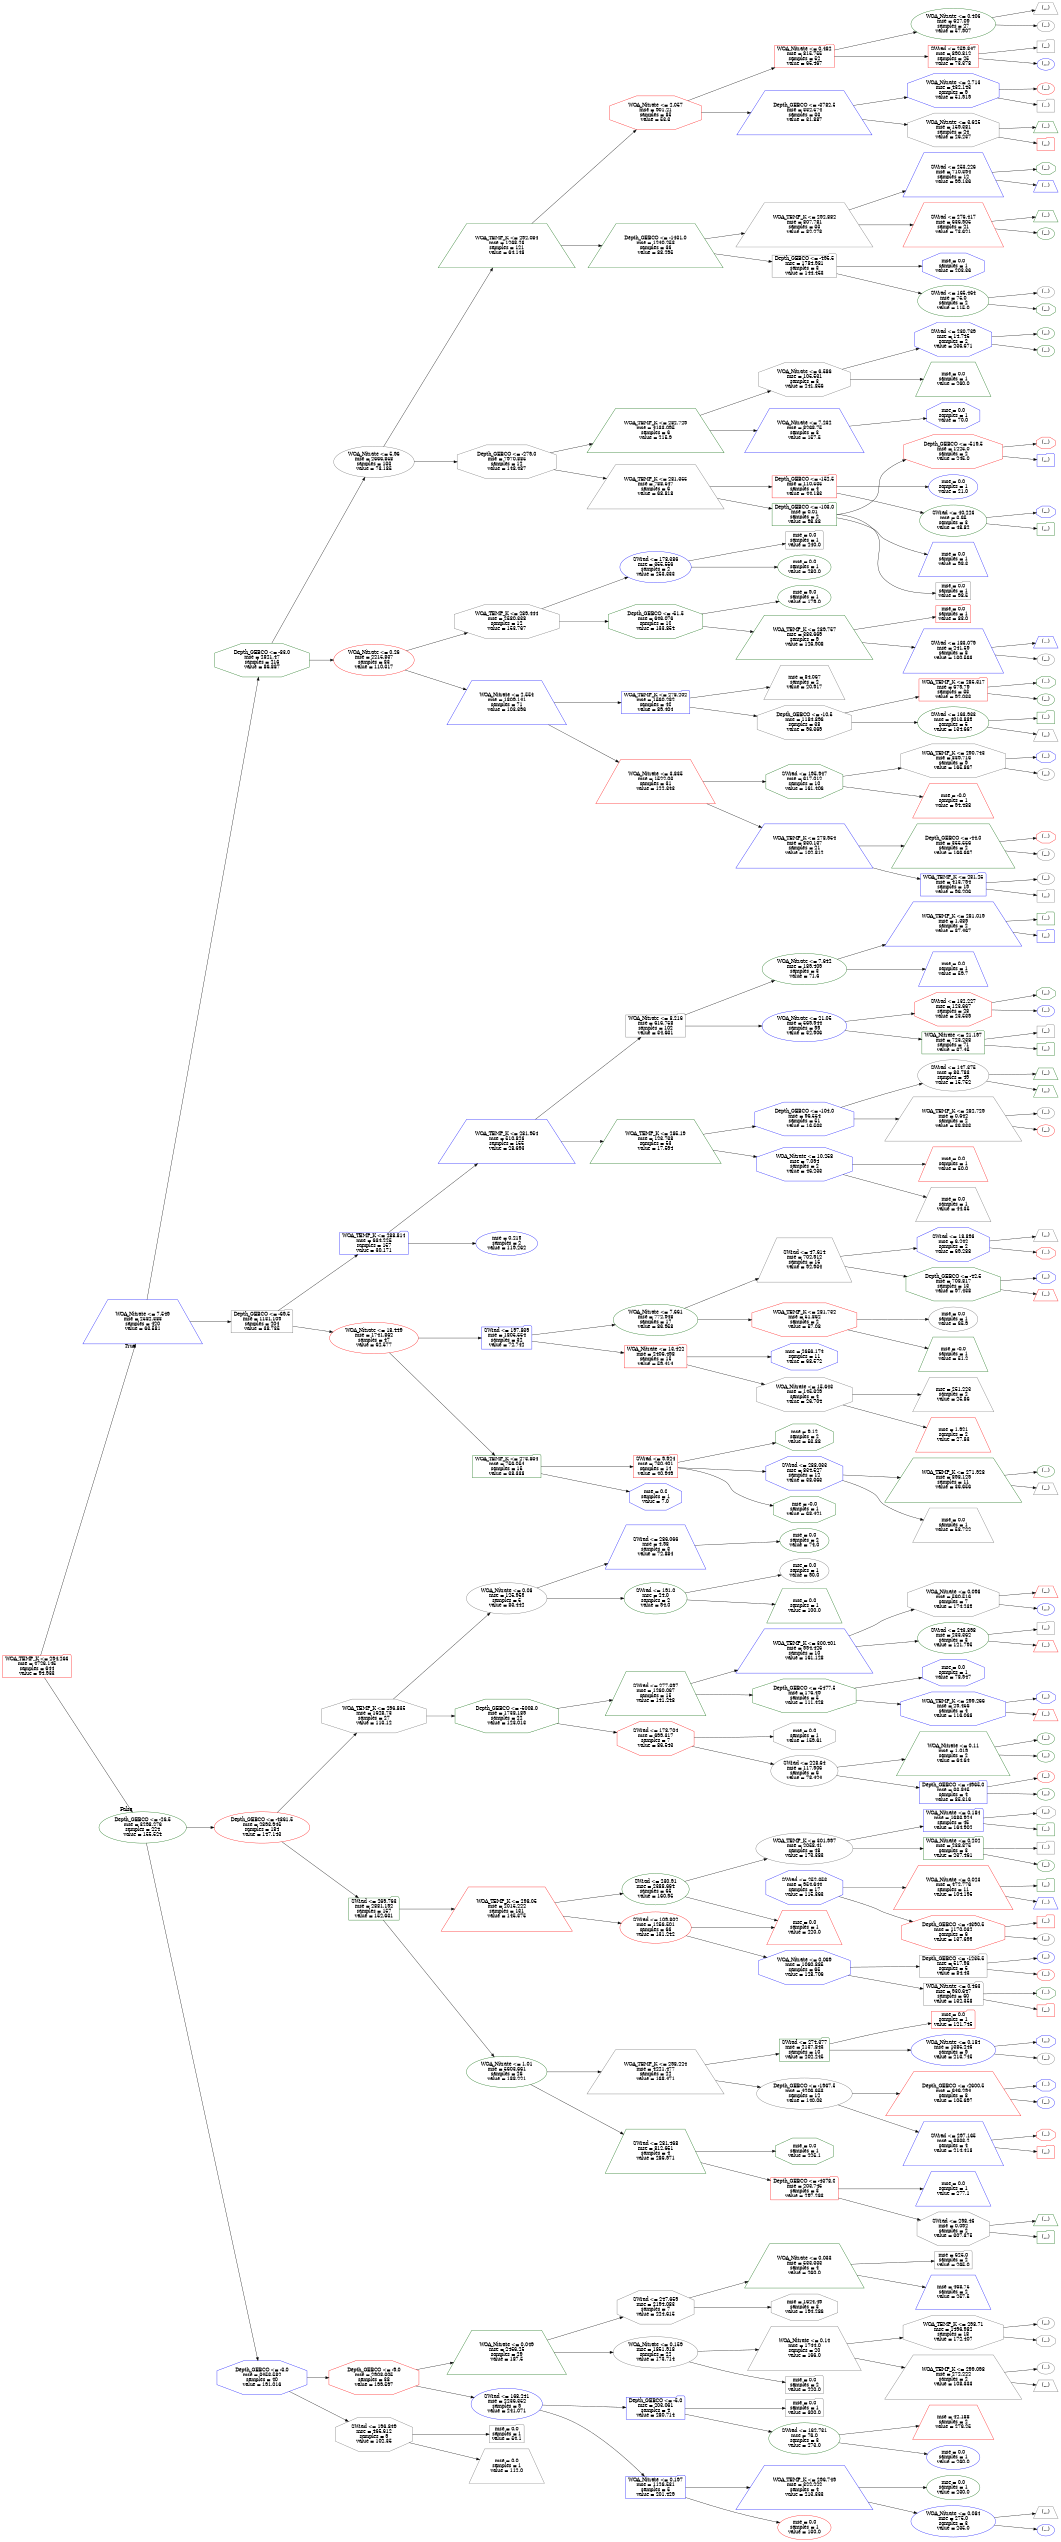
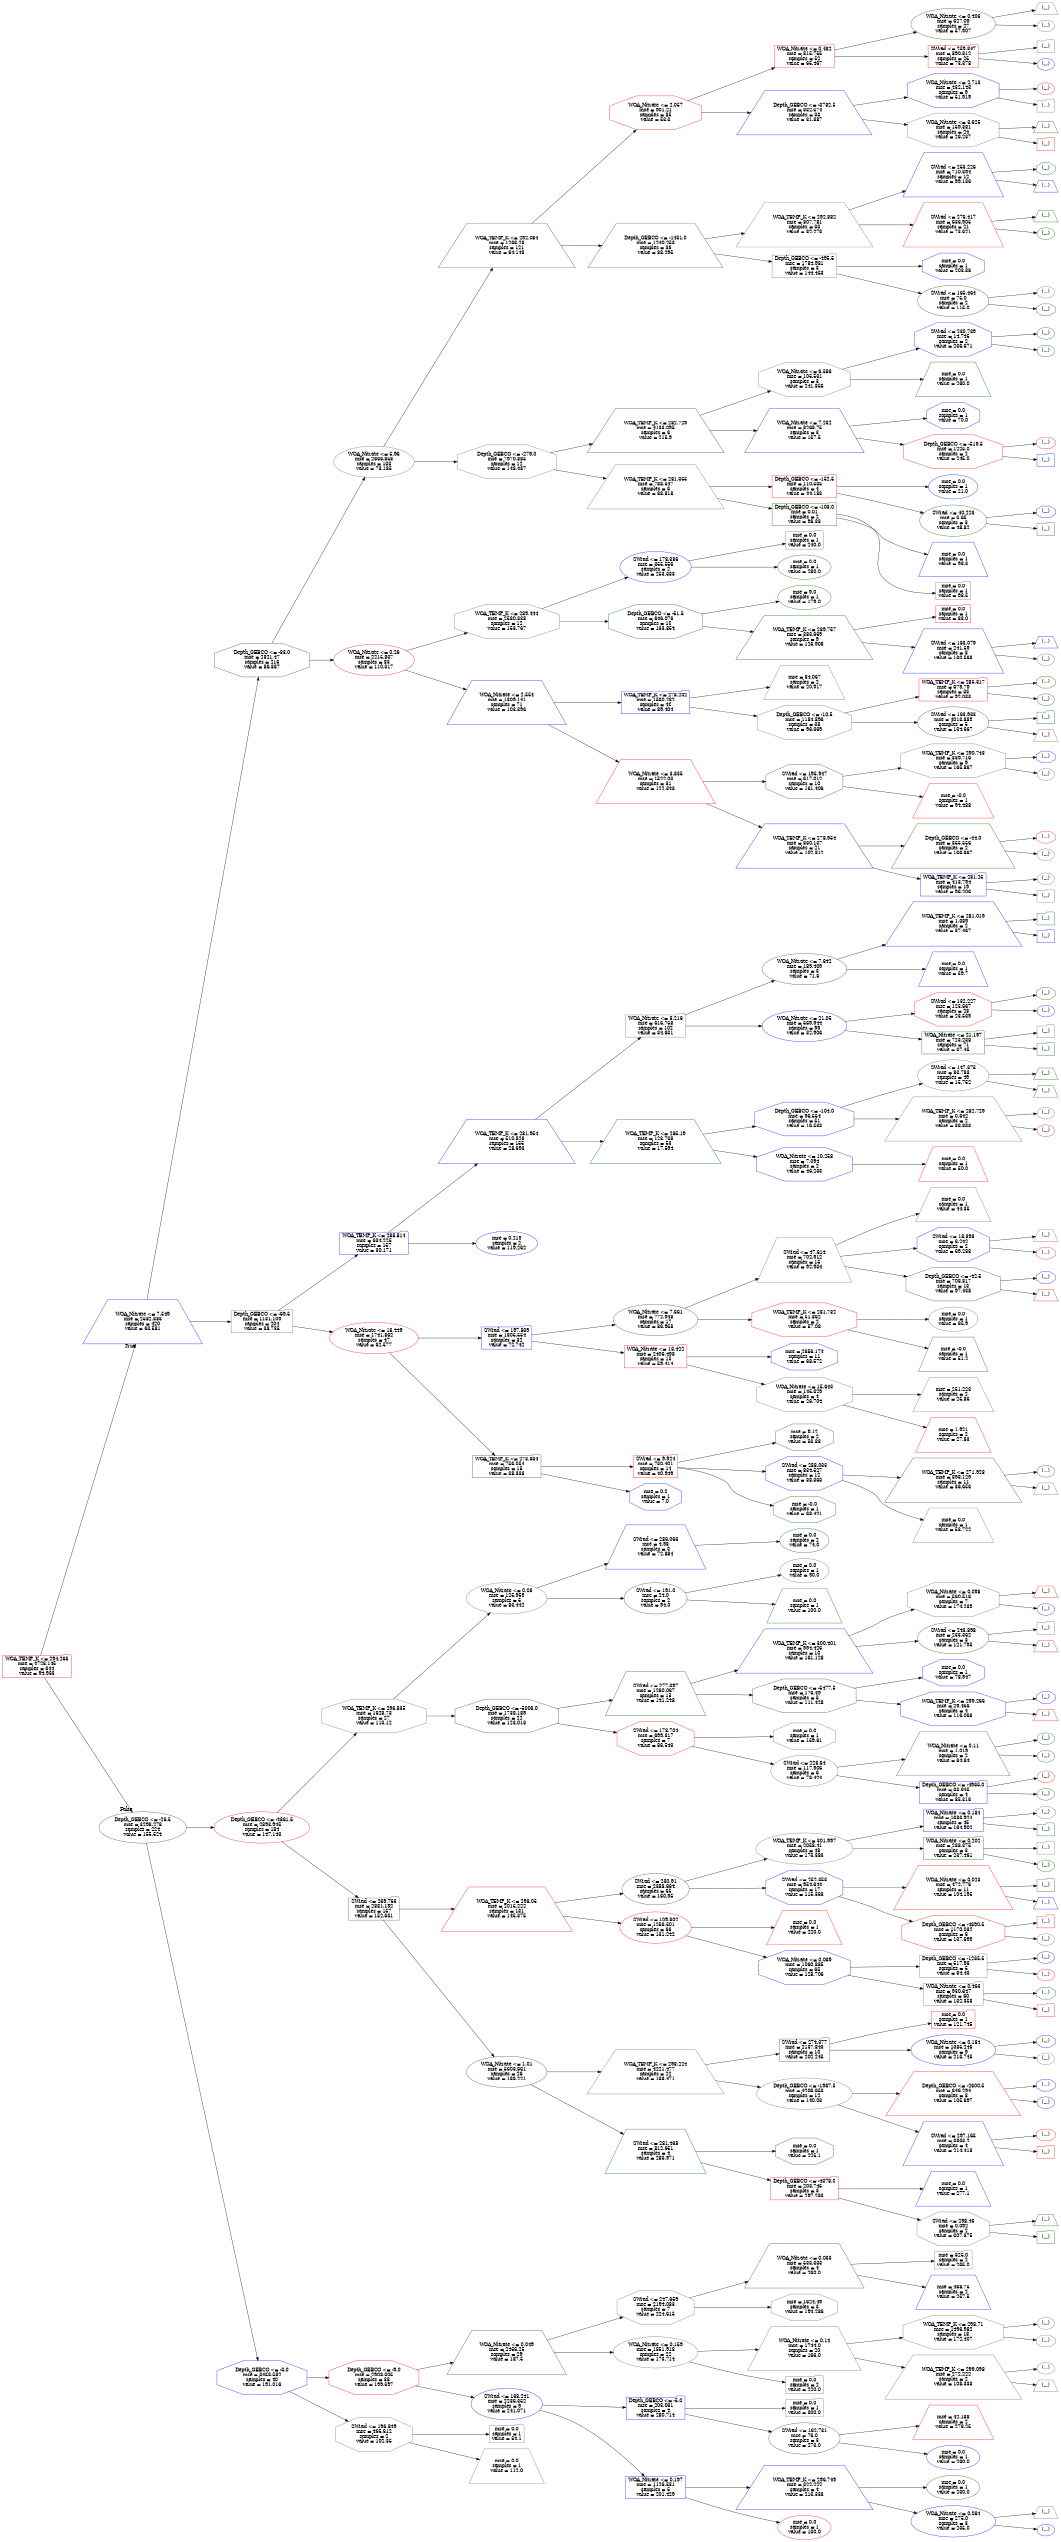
(877, 495) -> (878, 441)
(883, 1185) -> (875, 1228)
(730, 1908) -> (726, 1888)
(374, 2434) -> (374, 2434)
